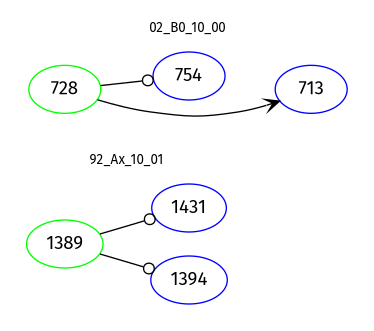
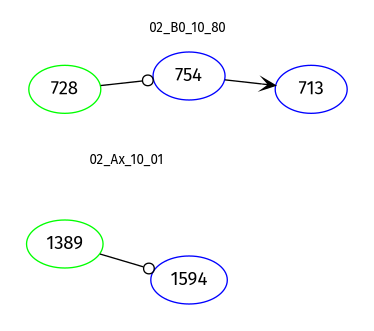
(188, 29) -> (188, 29)
(182, 115) -> (243, 82)
(127, 161) -> (127, 161)
(189, 208) -> none
(189, 280) -> (189, 280)
